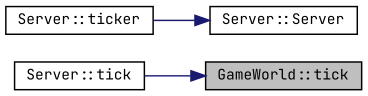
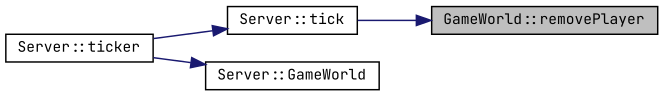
(284, 20) -> (292, 76)
none -> (183, 35)
(284, 76) -> (545, 20)
